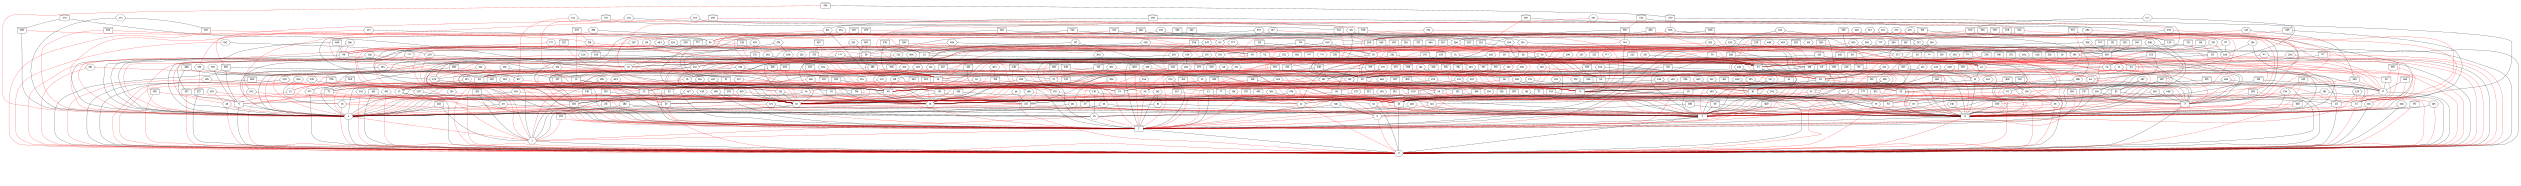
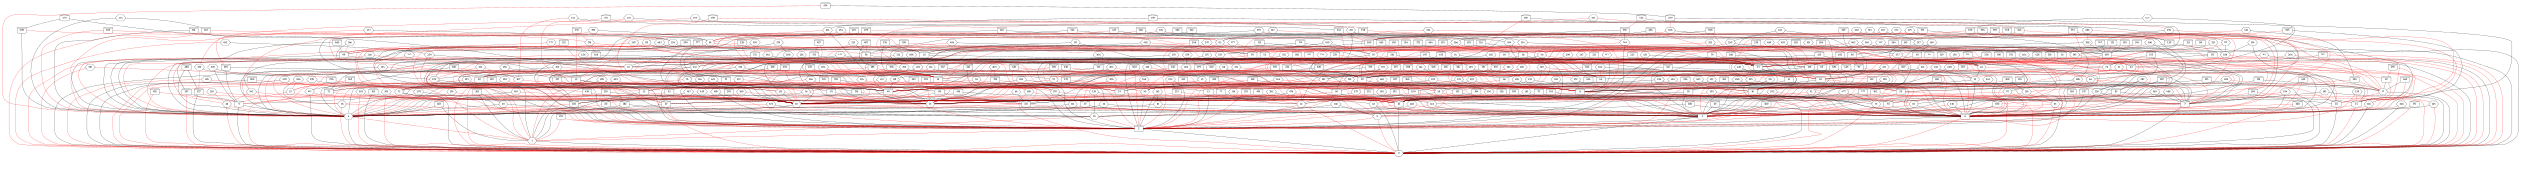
none -> (194, 30)
(2138, 48) -> (2011, 50)
(333, 73) -> (192, 79)
(2305, 85) -> (2305, 85)
